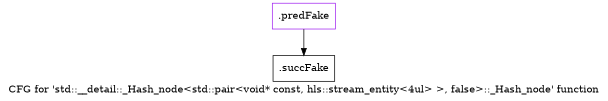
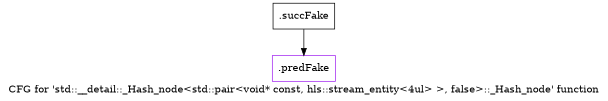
(304, 39) -> (304, 39)
